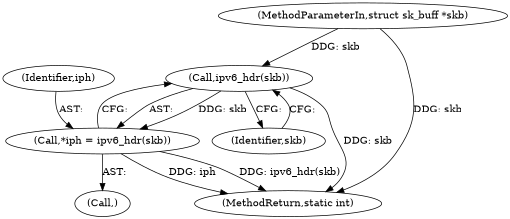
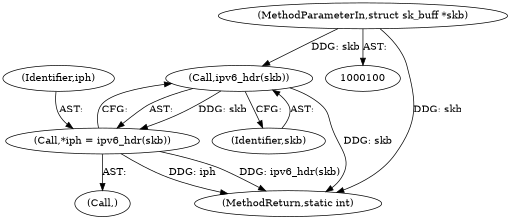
none -> (363, 78)
(304, 110) -> (304, 110)
